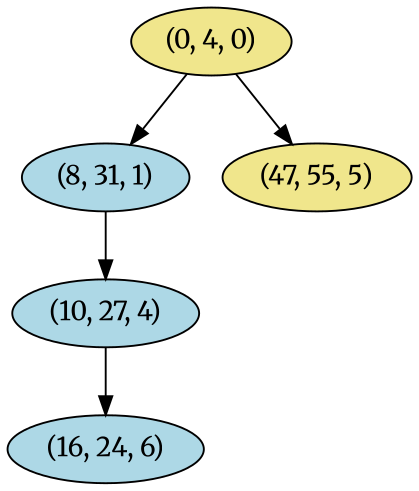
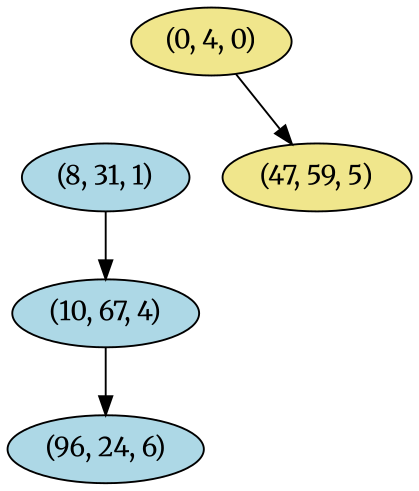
(165, 101) -> none
(317, 177) -> (317, 177)
(106, 313) -> (106, 313)
(106, 449) -> (106, 449)
